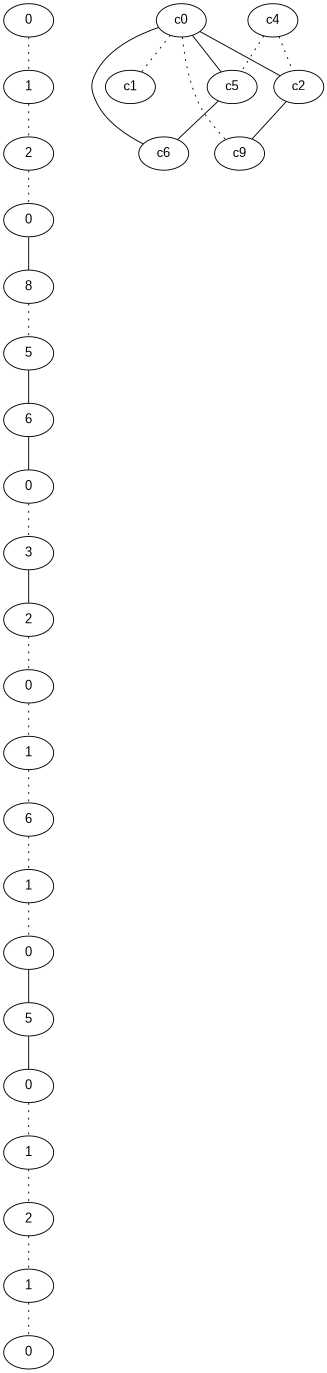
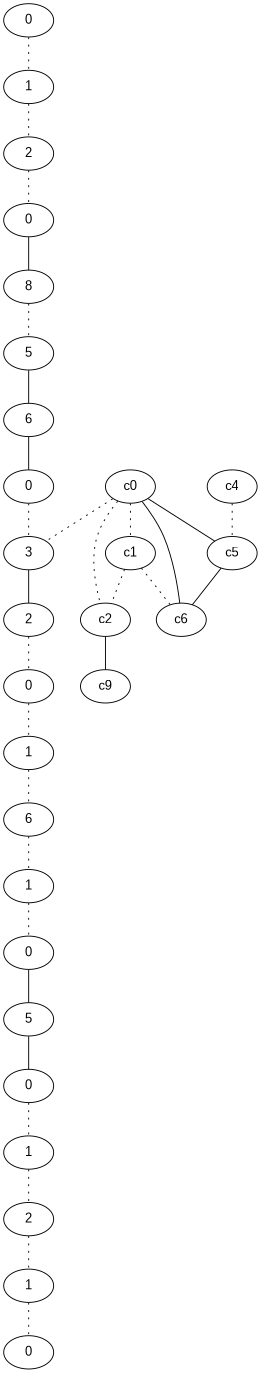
(240, 54) -> (95, 550)
(286, 54) -> (118, 586)
(194, 93) -> (79, 520)
none -> (156, 586)
